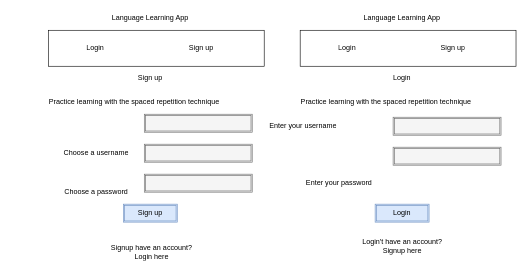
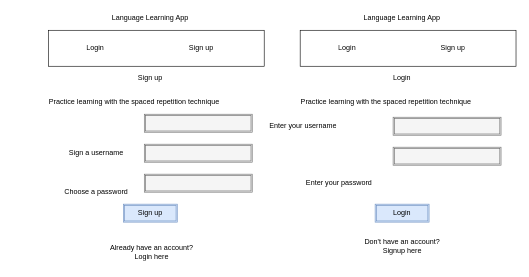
(96, 153) -> (96, 153)
(403, 246) -> (403, 246)
(152, 252) -> (152, 252)
